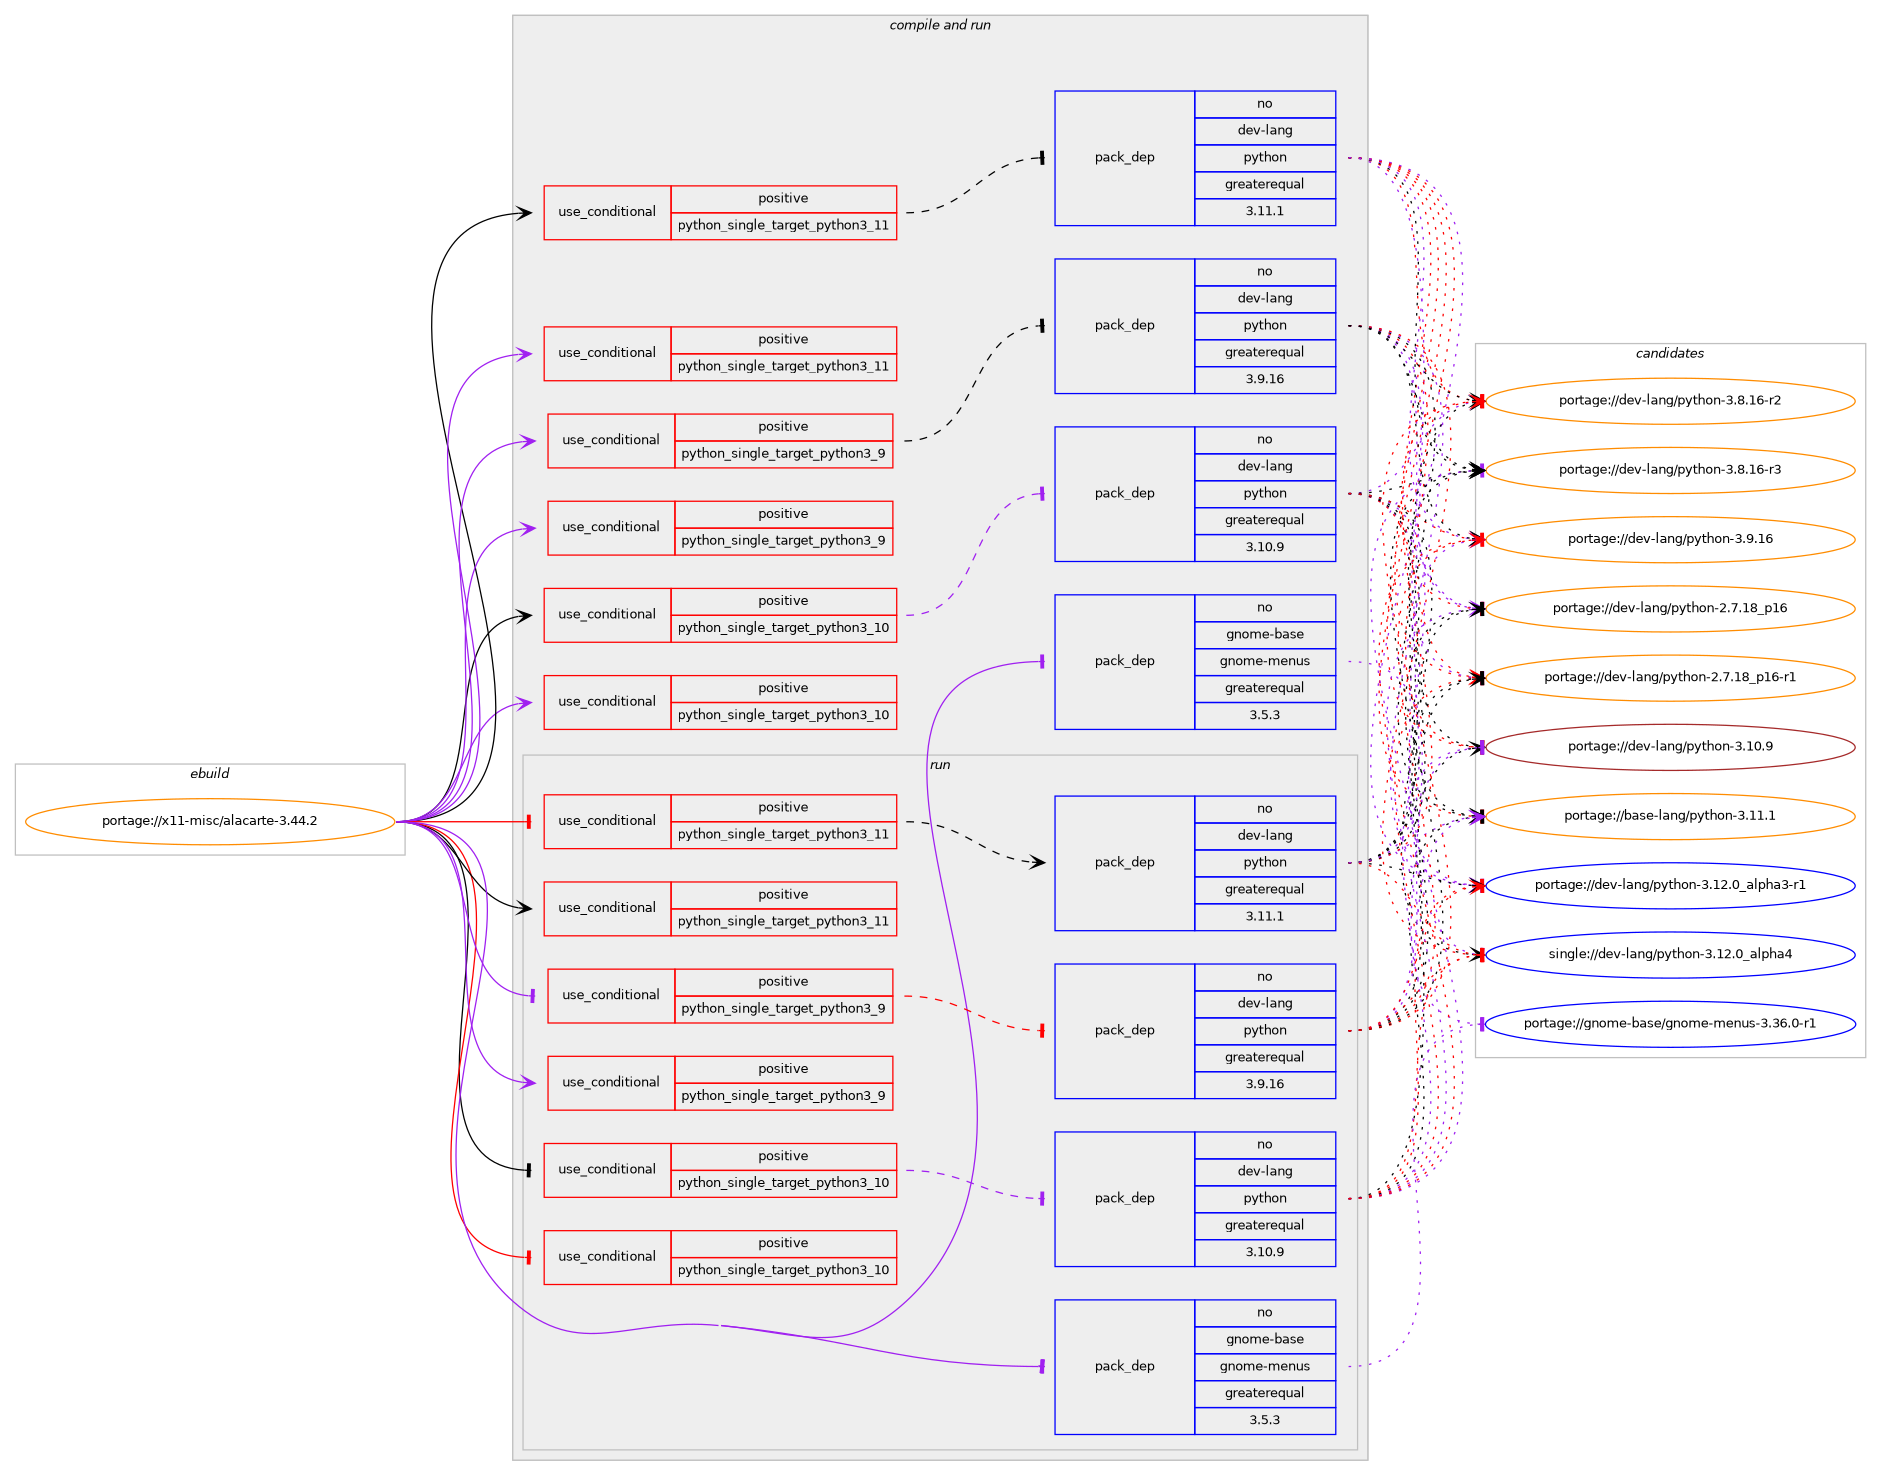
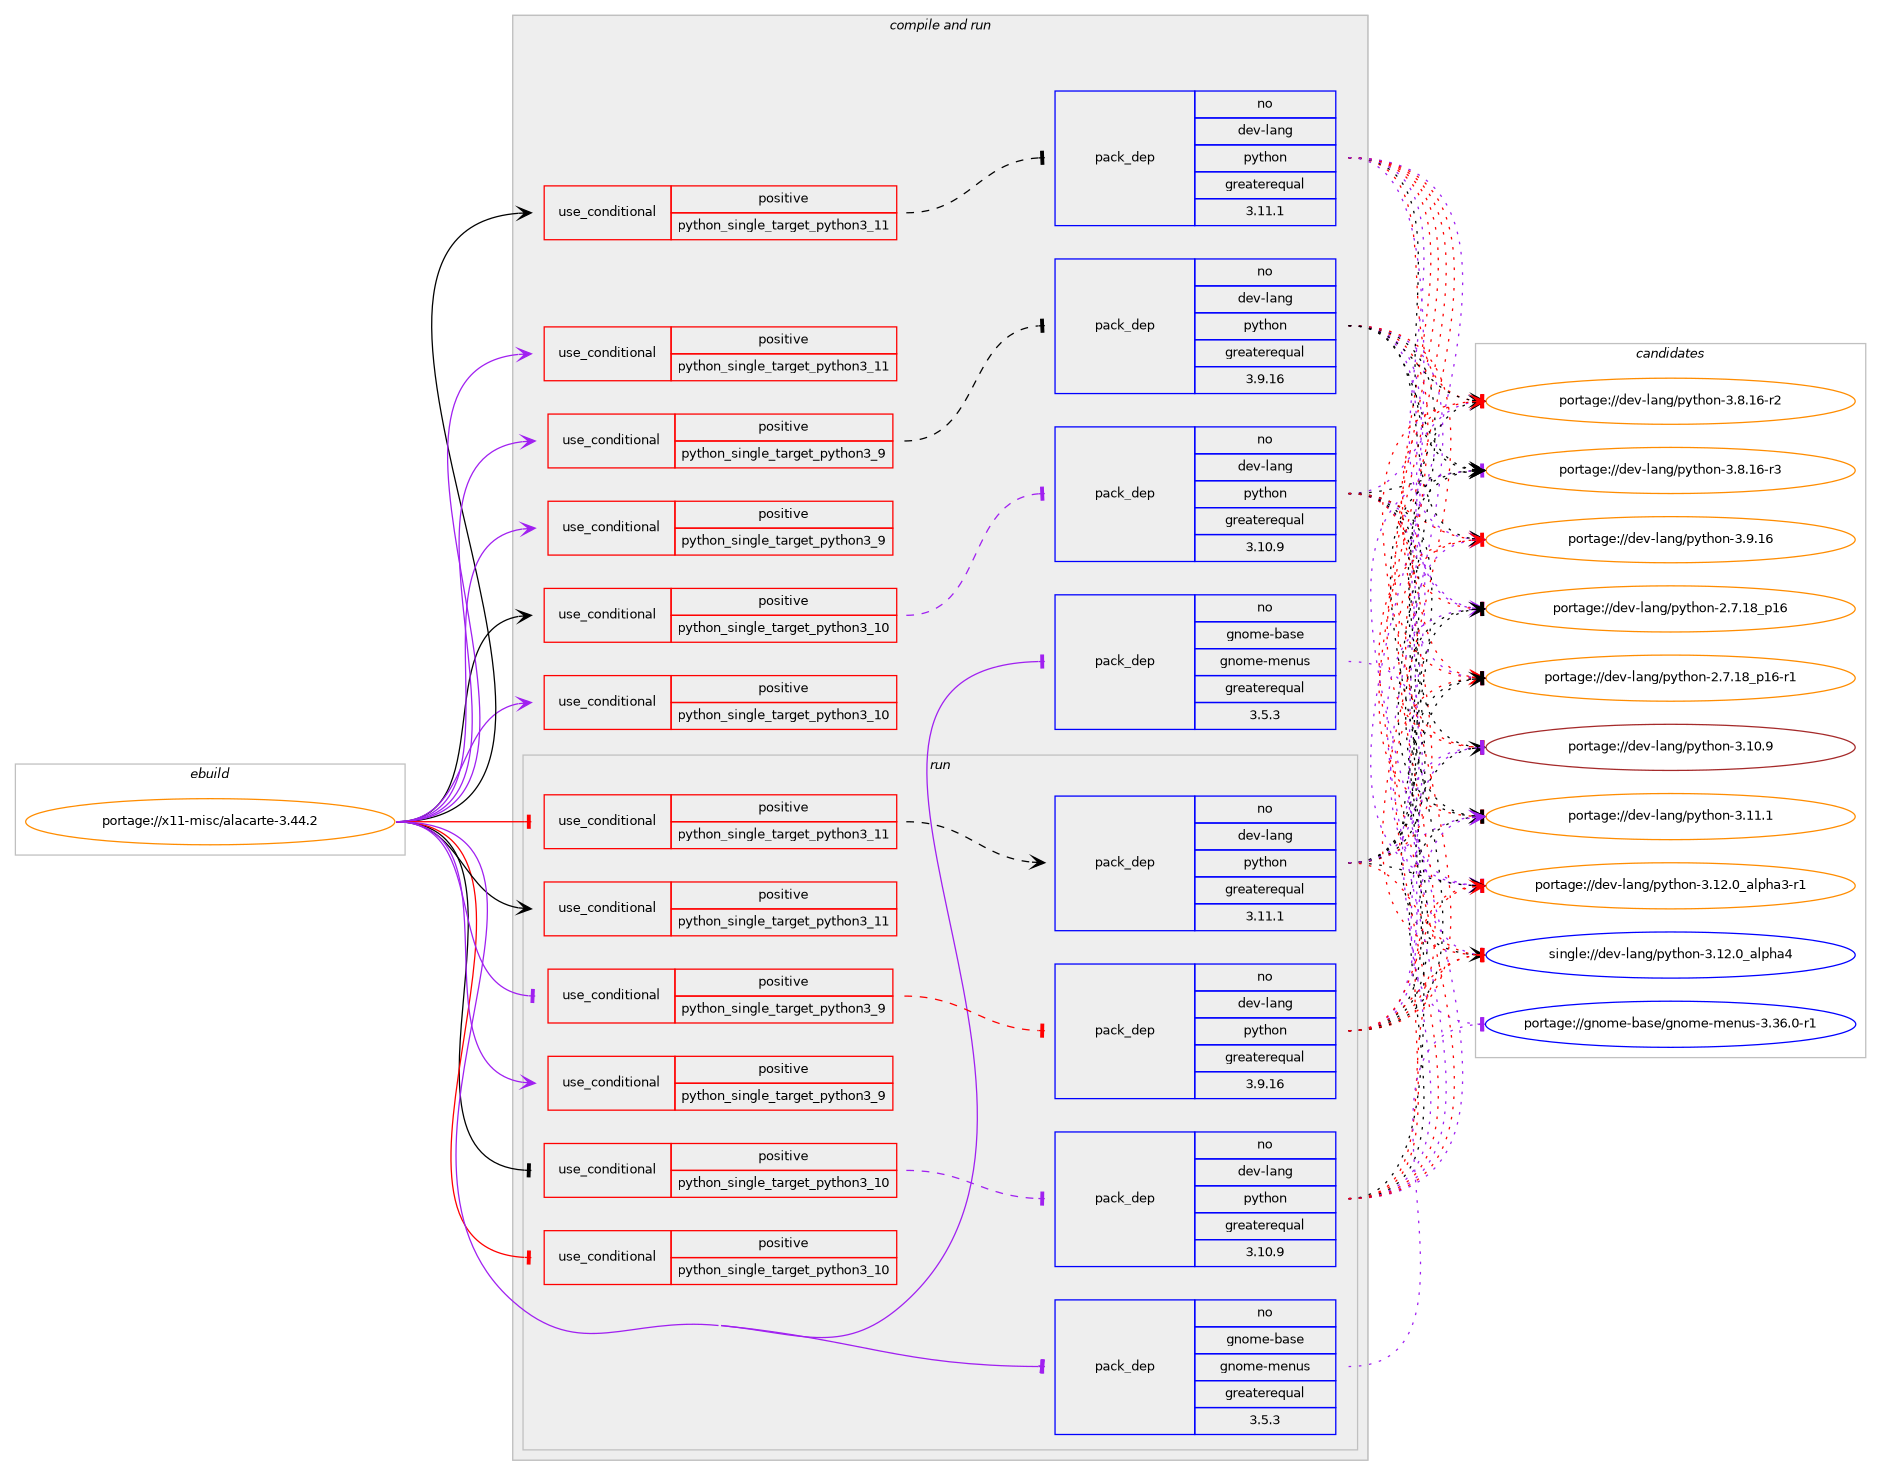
(1671, 817) -> (1671, 817)
(1671, 886) -> (1671, 886)
